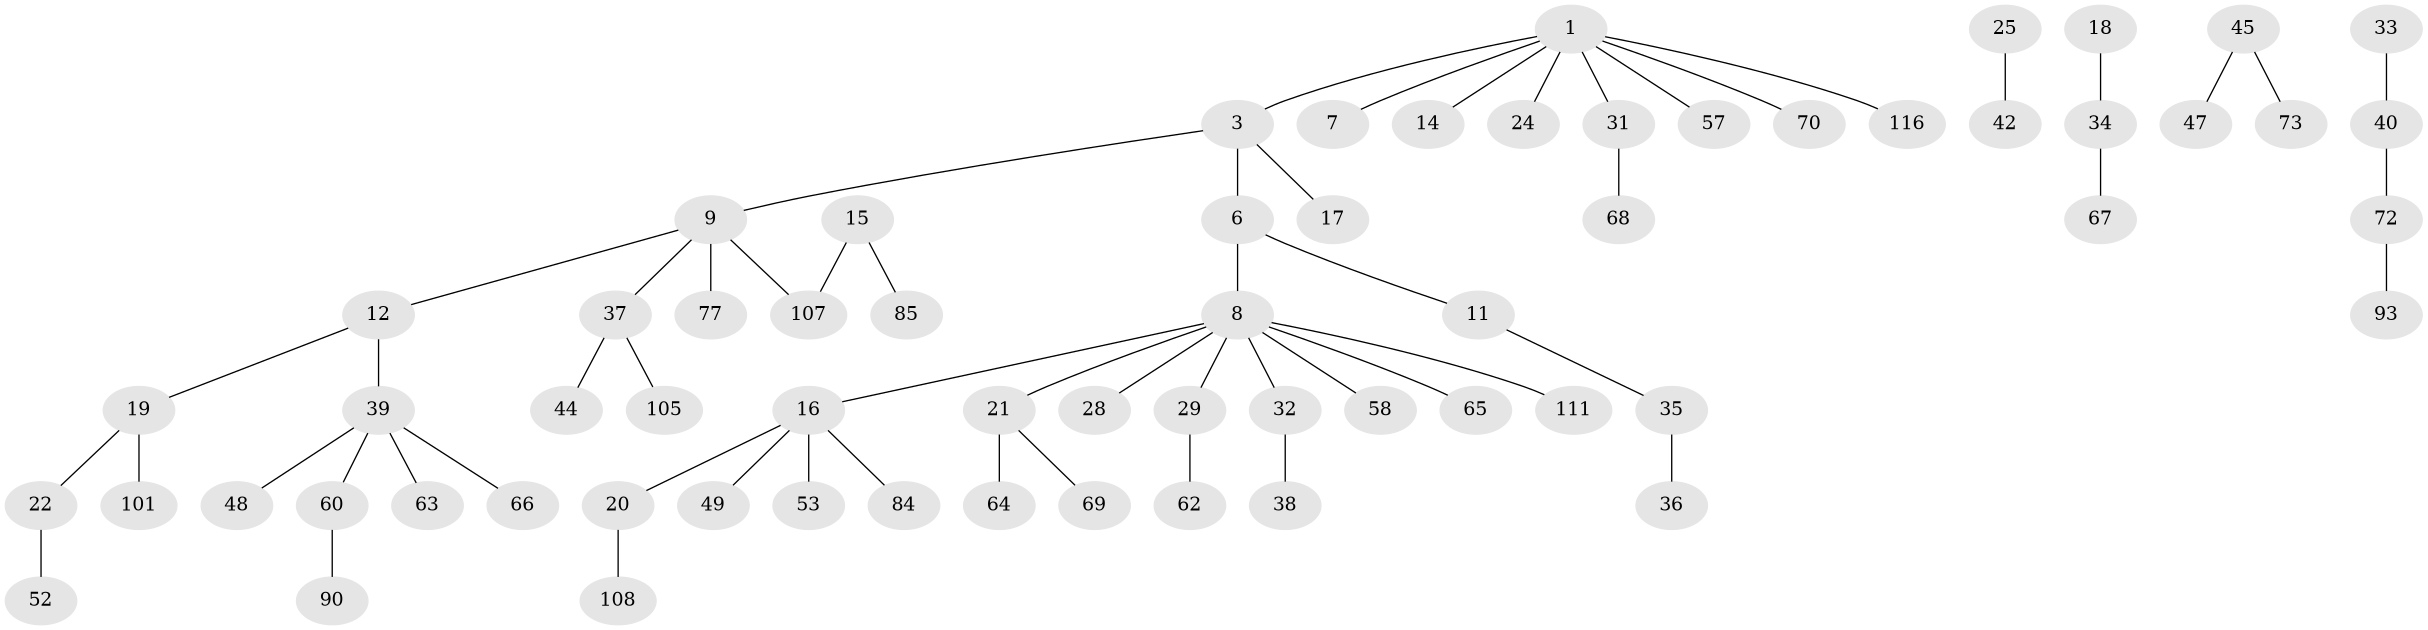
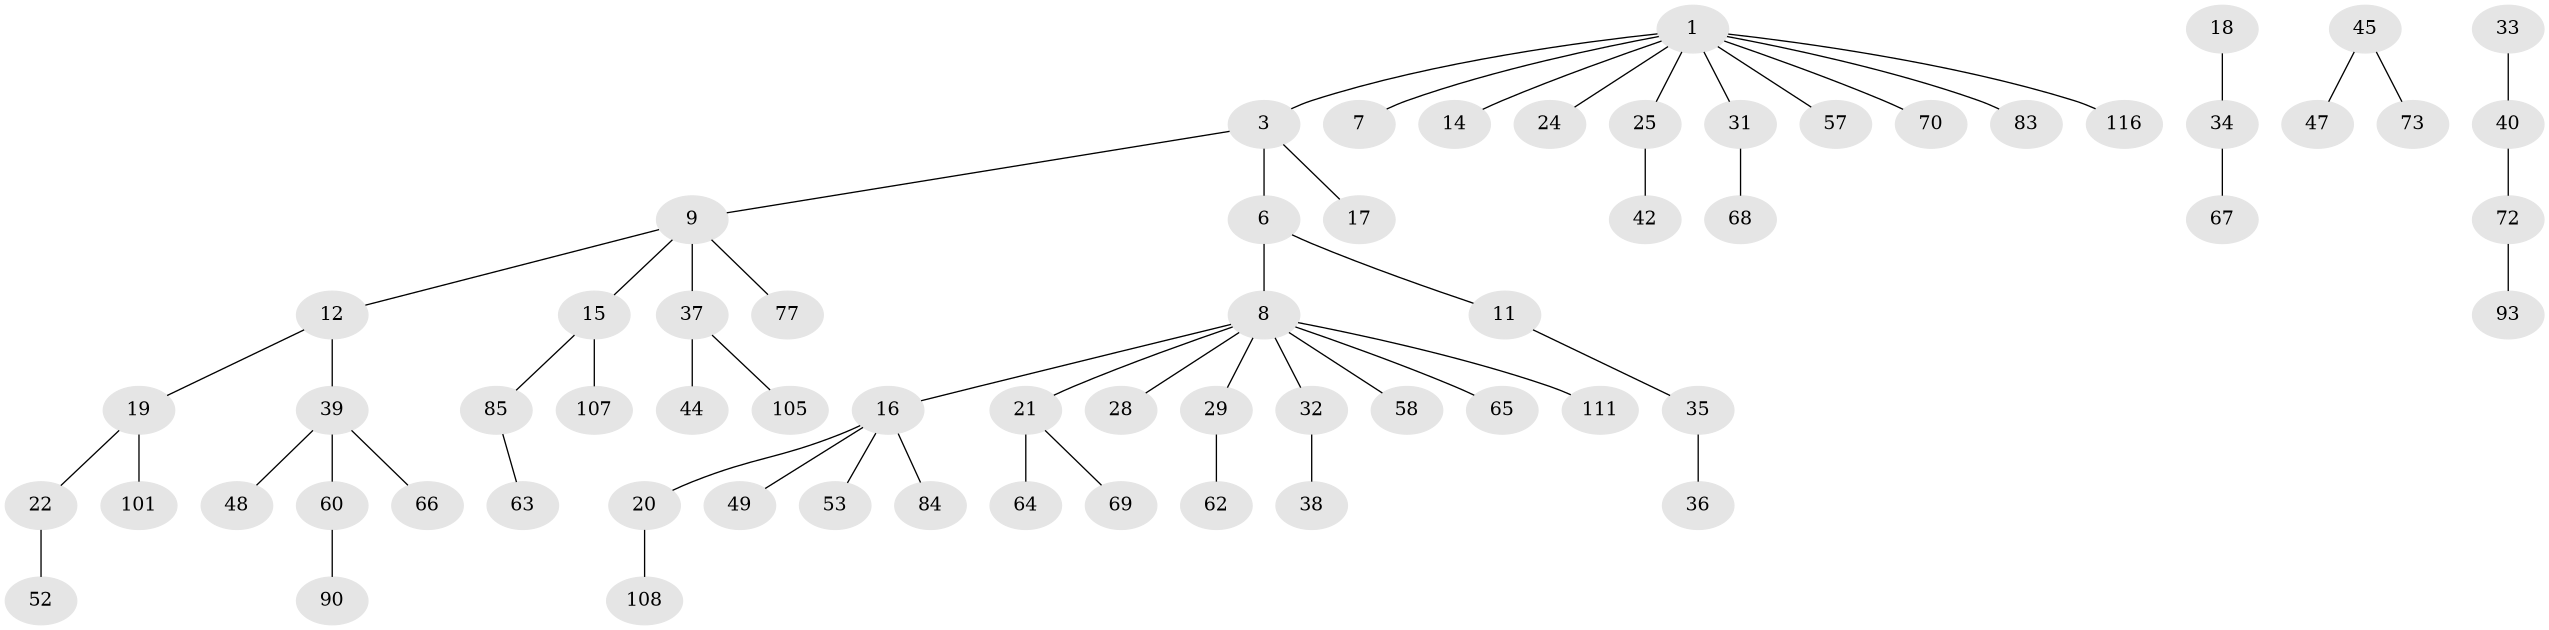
none -> (1669, 77)
none -> (2026, 124)
(760, 267) -> (643, 267)
(403, 458) -> (510, 458)
